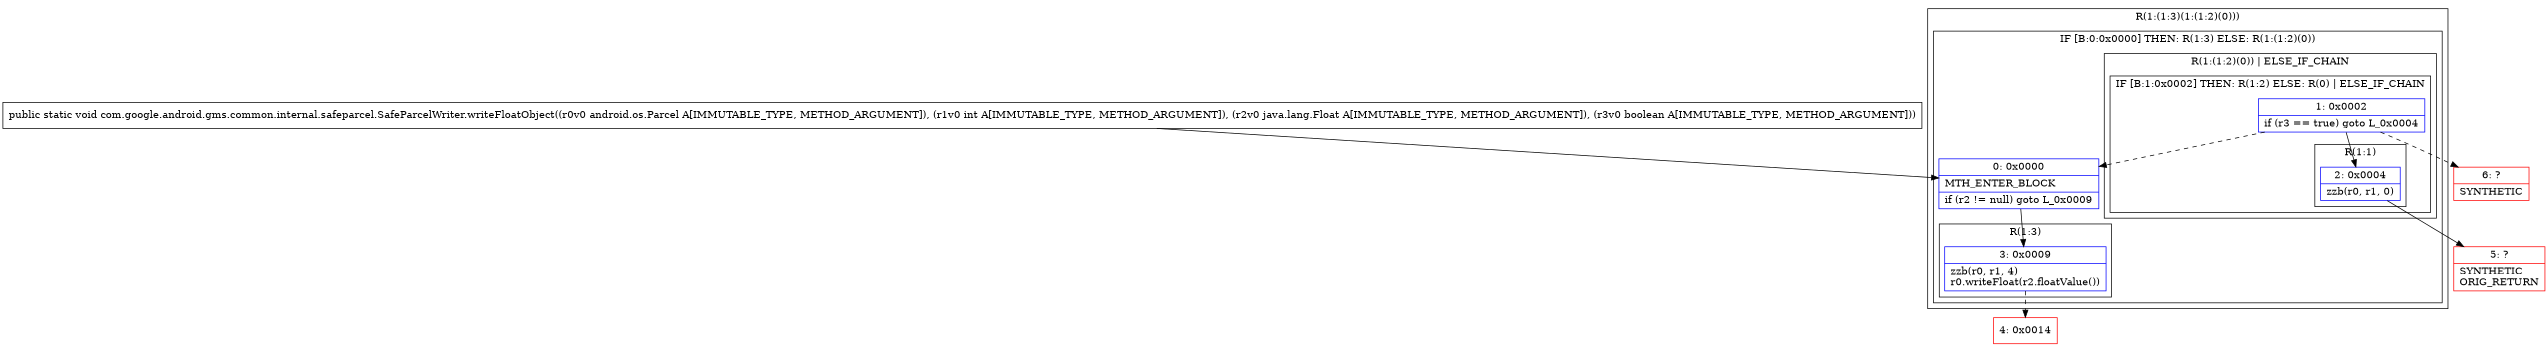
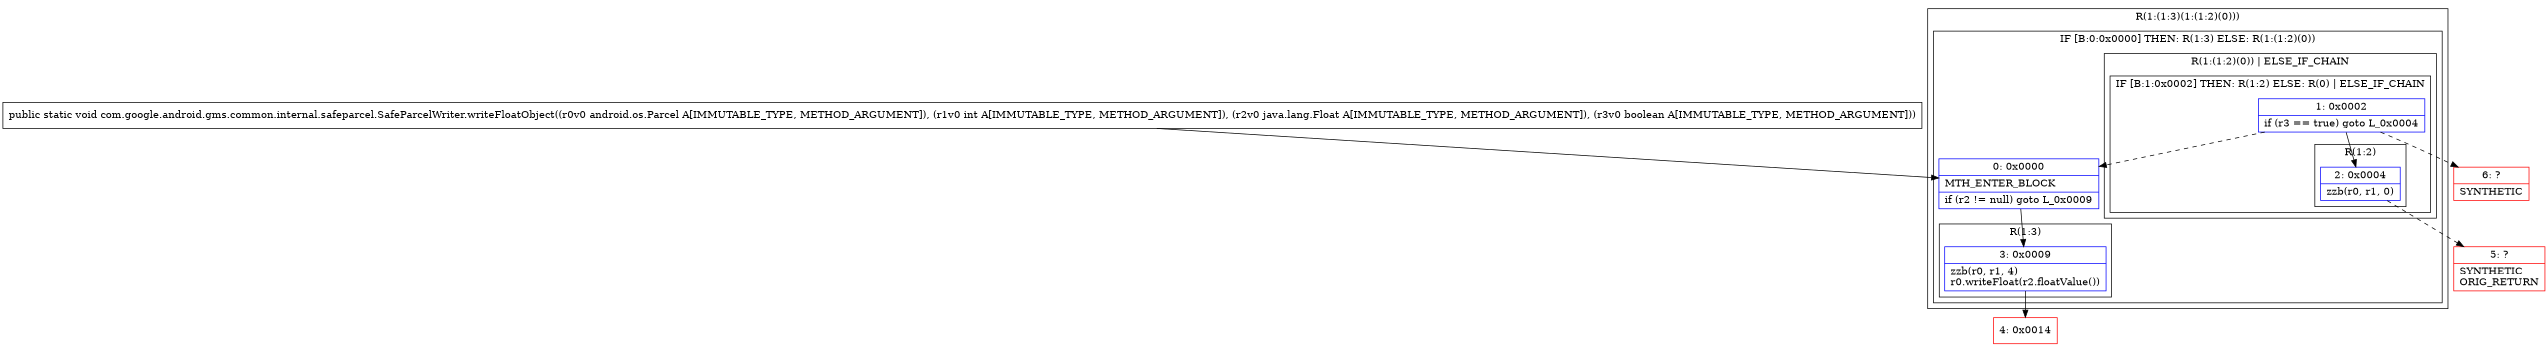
(2360, 153) -> (2360, 153)
(2424, 223) -> (2424, 223)
(2025, 301) -> (2025, 301)
